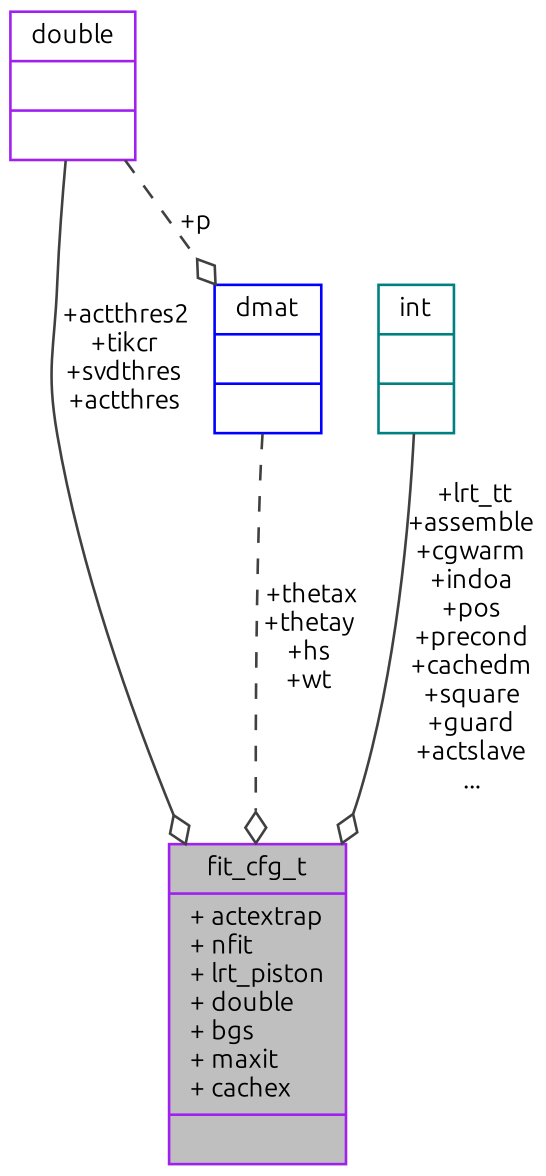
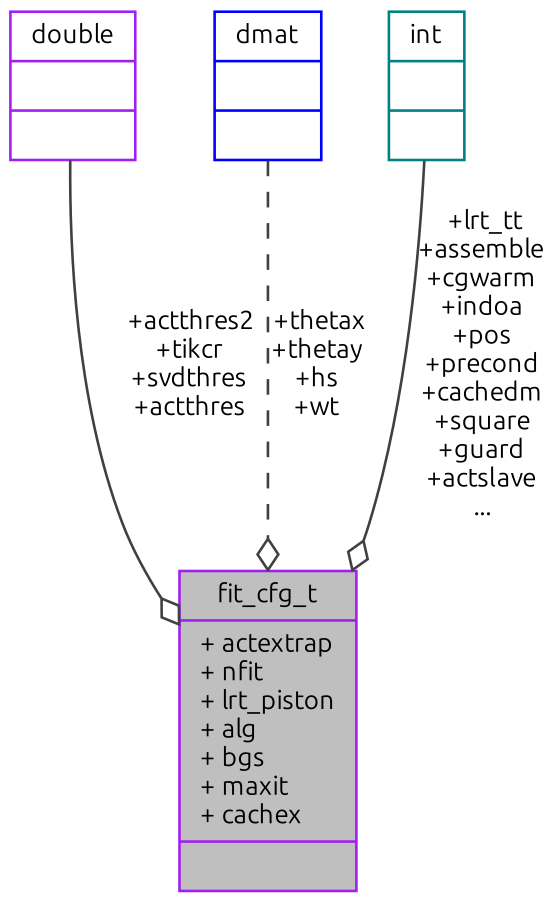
(161, 210) -> none
(242, 1003) -> (229, 730)
